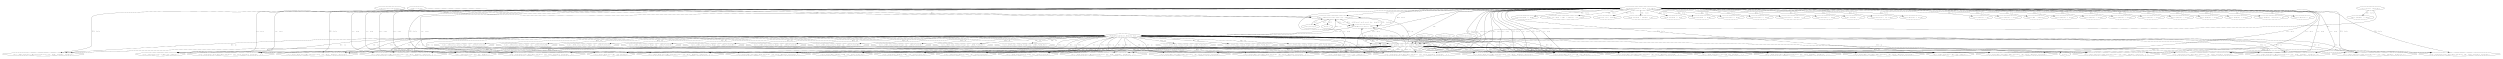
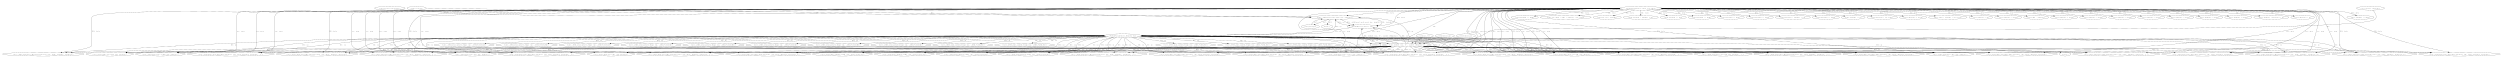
(2366, 12) -> (2009, 9)
none -> (1948, 17)
none -> (110, 54)
